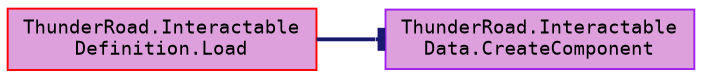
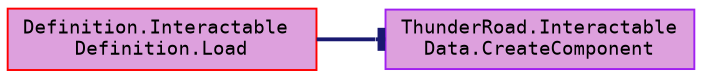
(162, 39) -> (162, 39)
